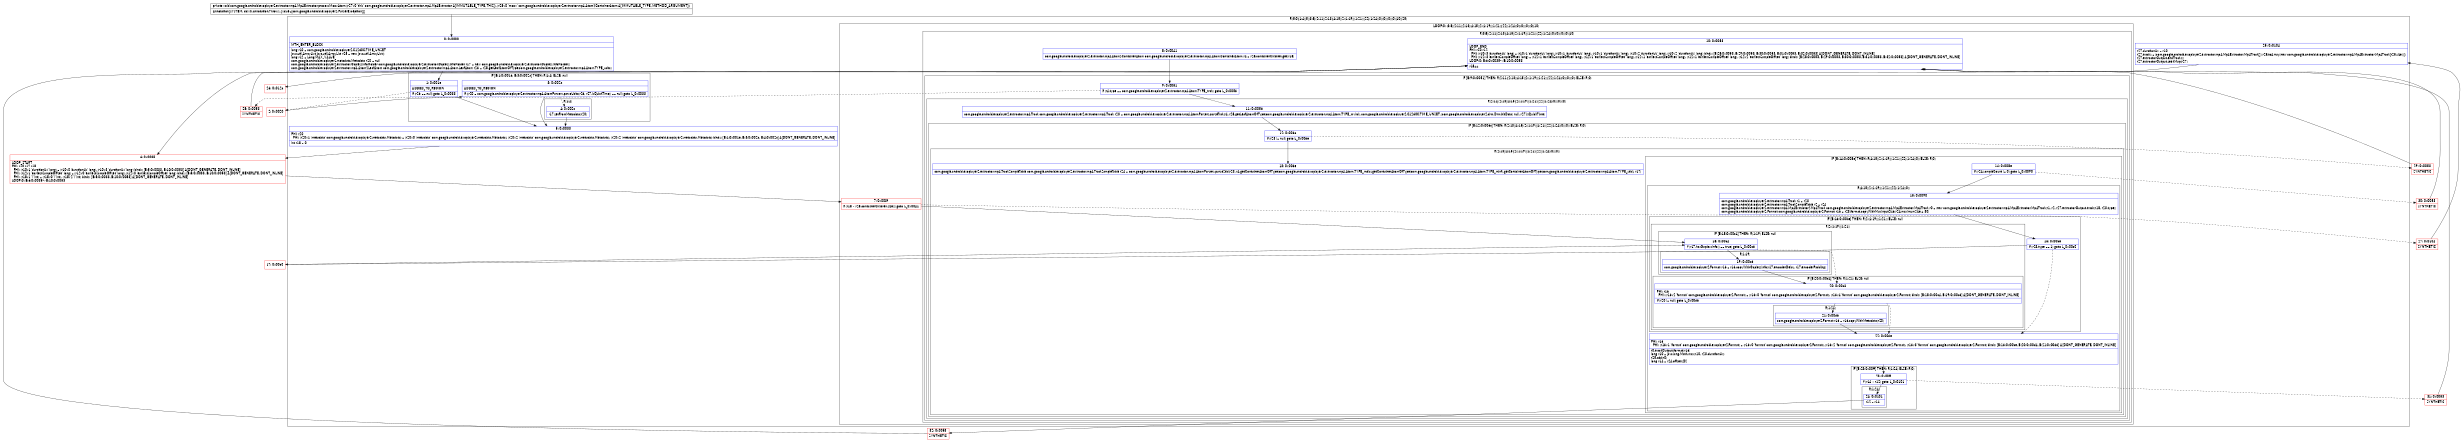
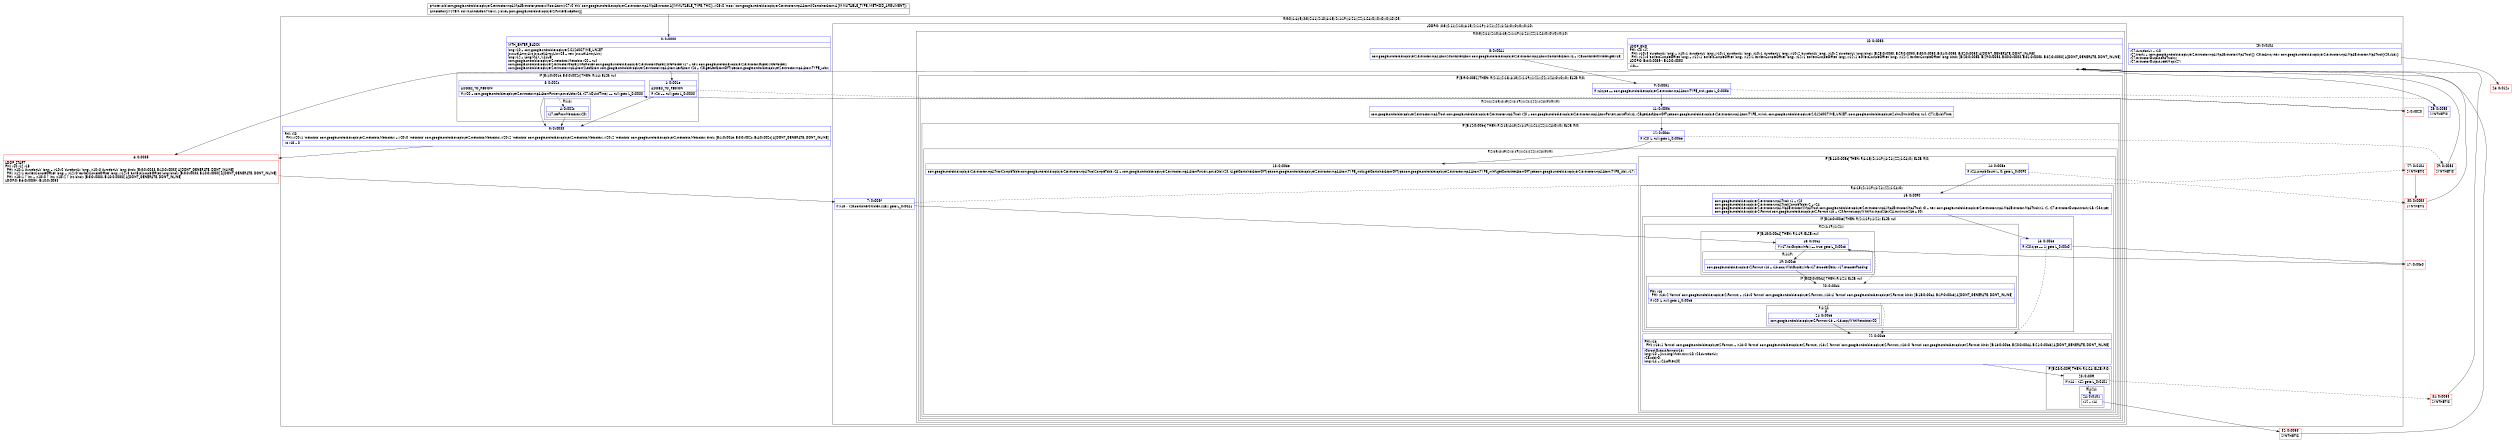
(251, 112) -> (2439, 112)
(2458, 136) -> (2416, 185)
(881, 204) -> (874, 204)
